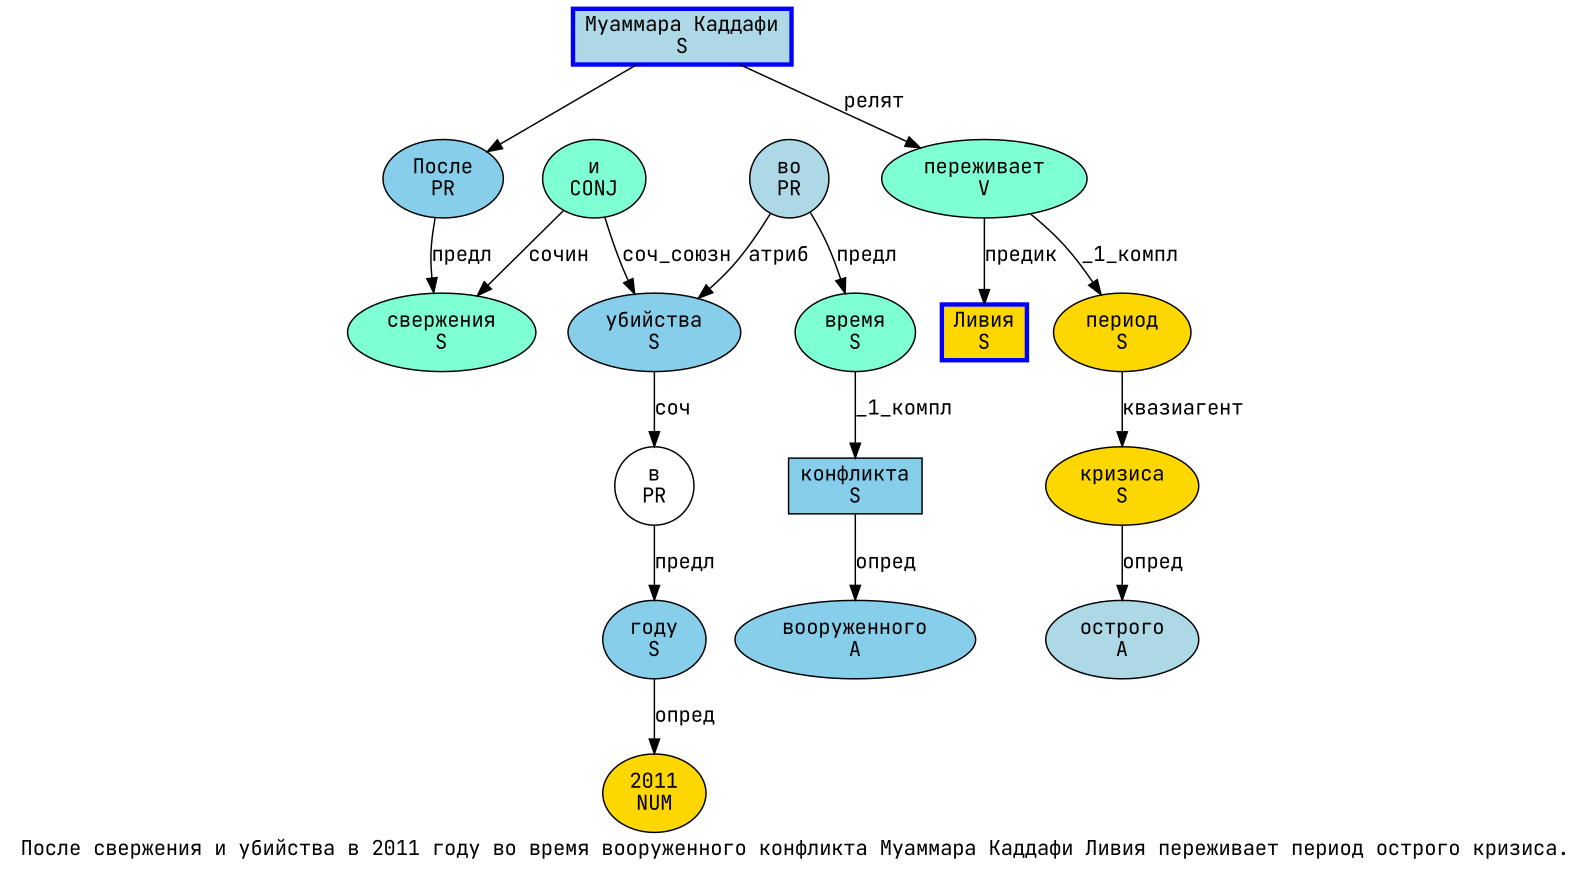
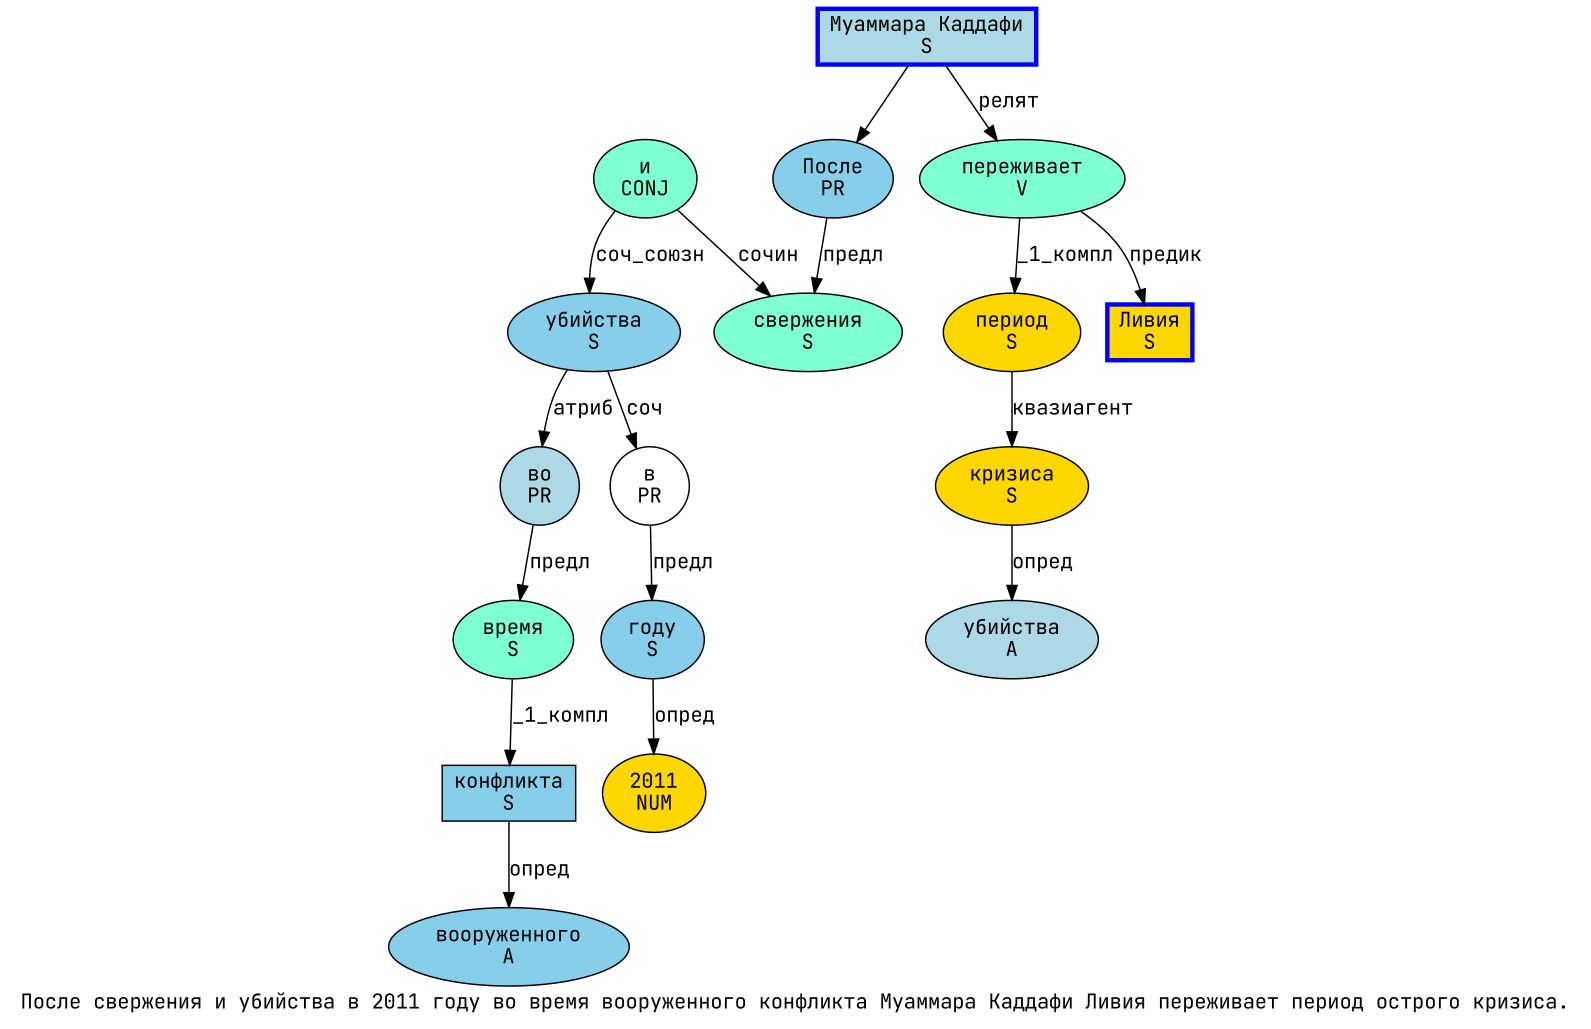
(743, 254) -> (553, 399)
(1122, 640) -> (1012, 640)
